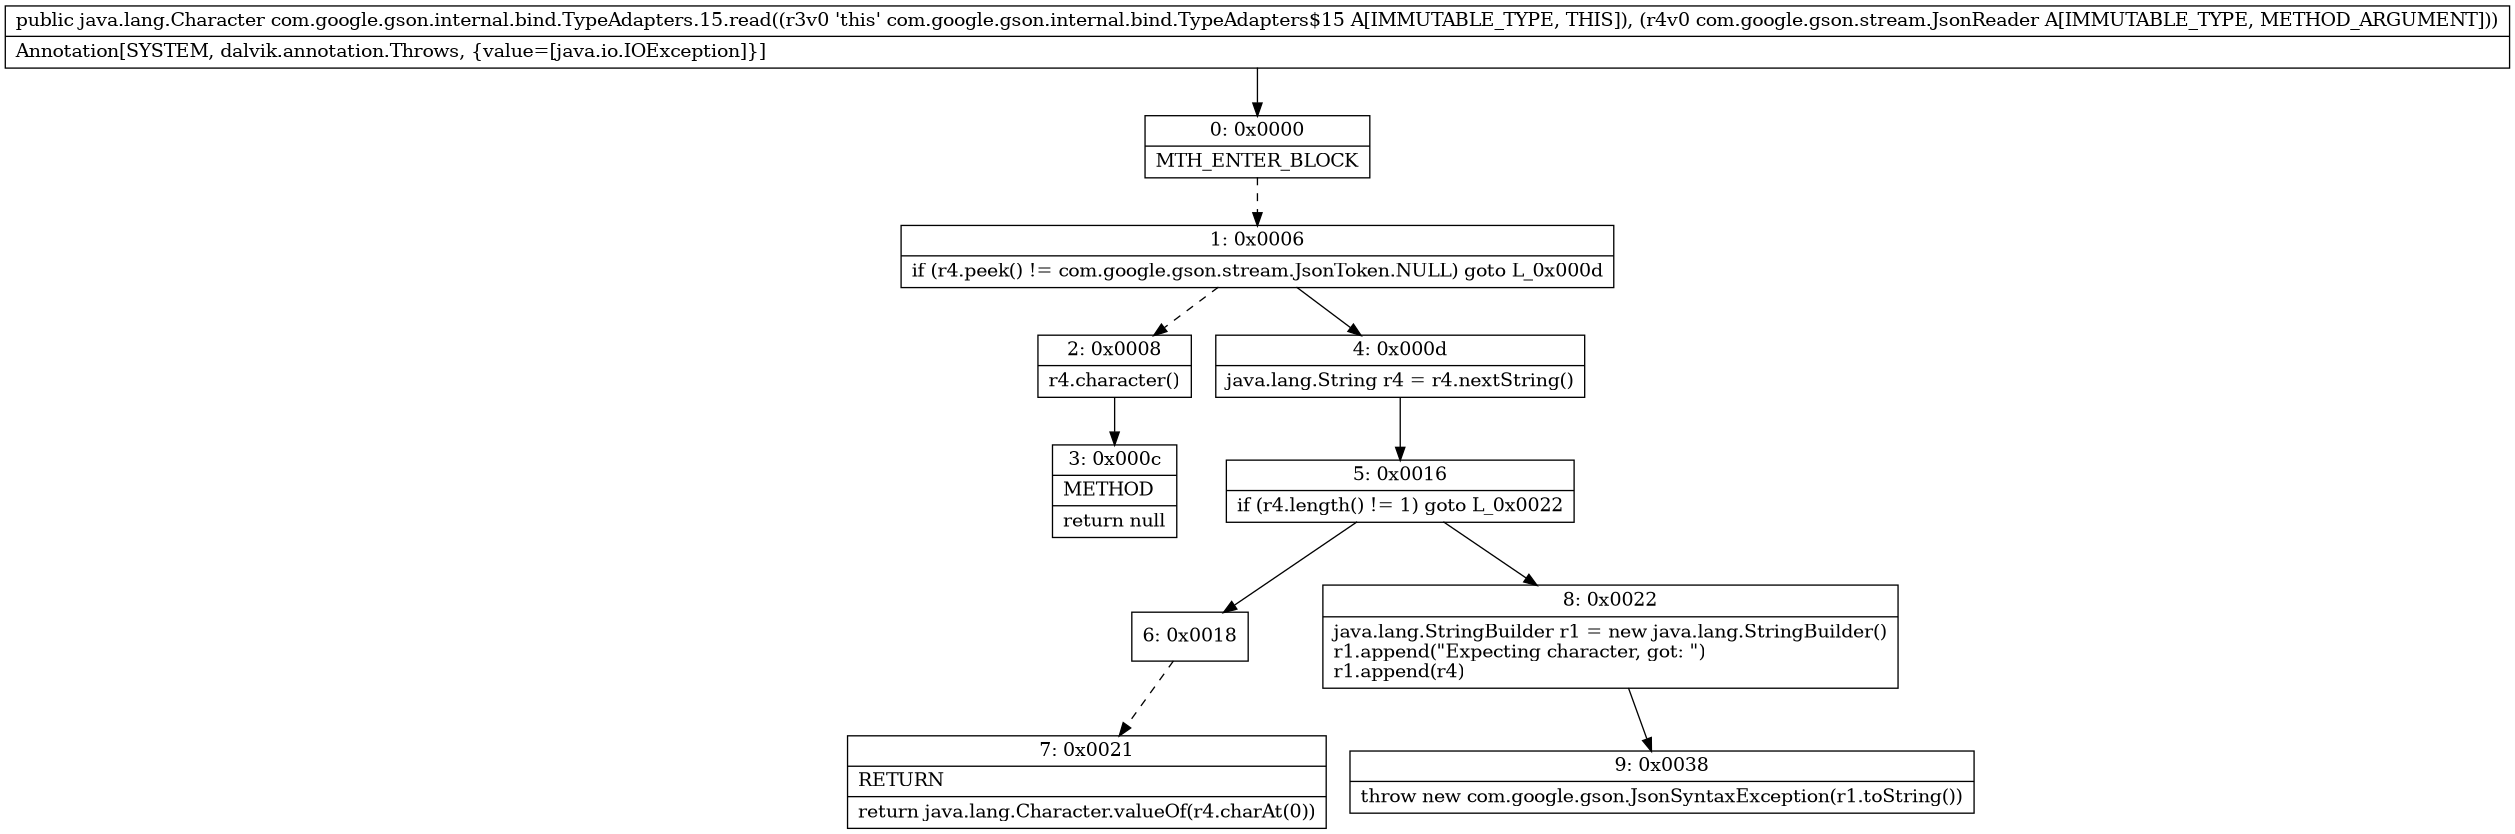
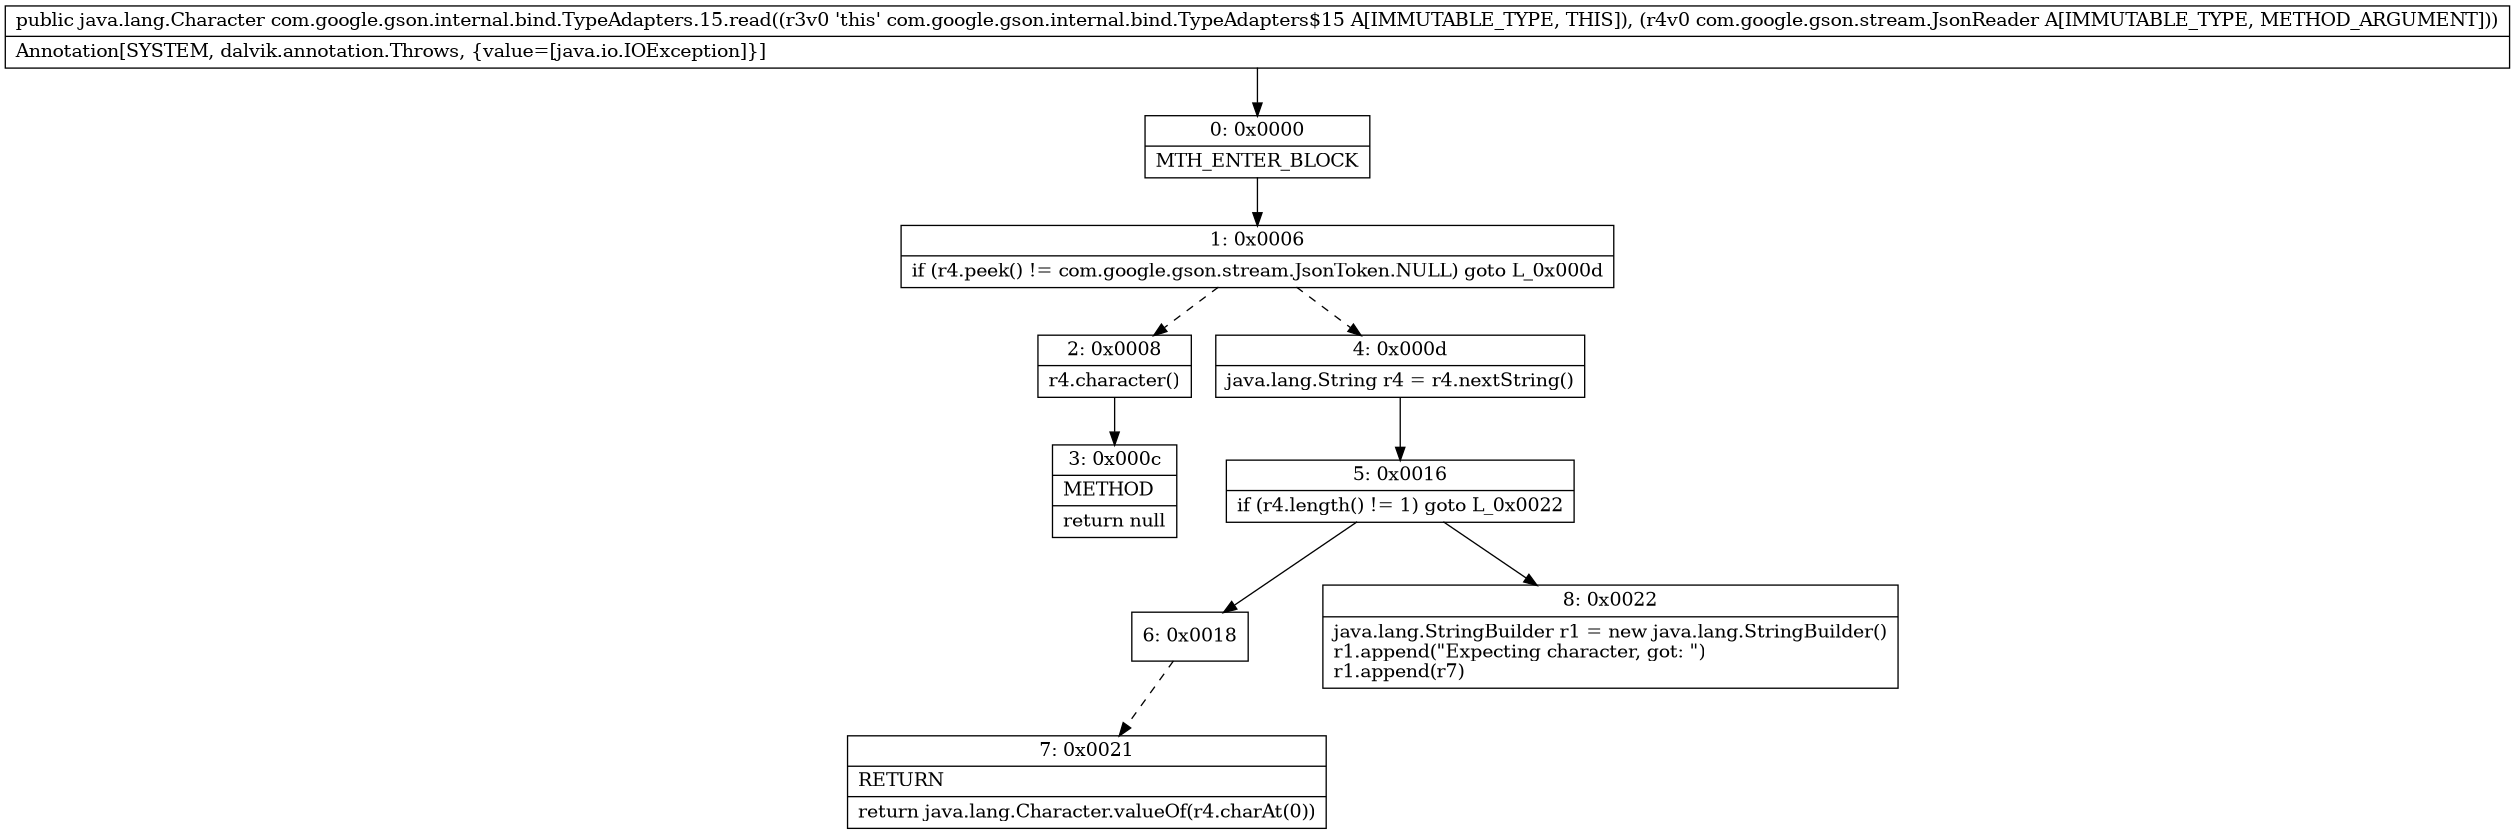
(1257, 195) -> (1257, 195)
(1323, 307) -> (1323, 307)
(1400, 672) -> (1400, 672)
(1662, 782) -> none
